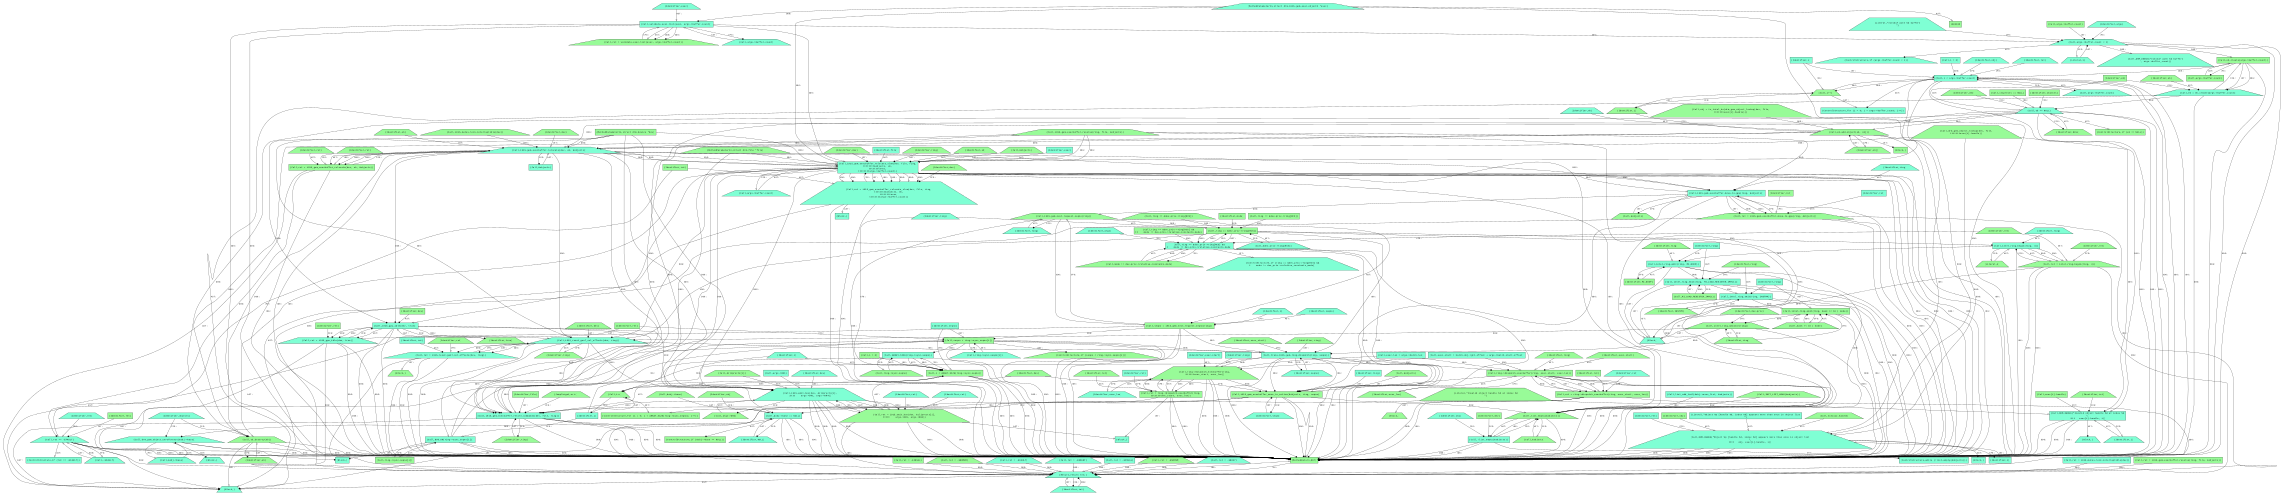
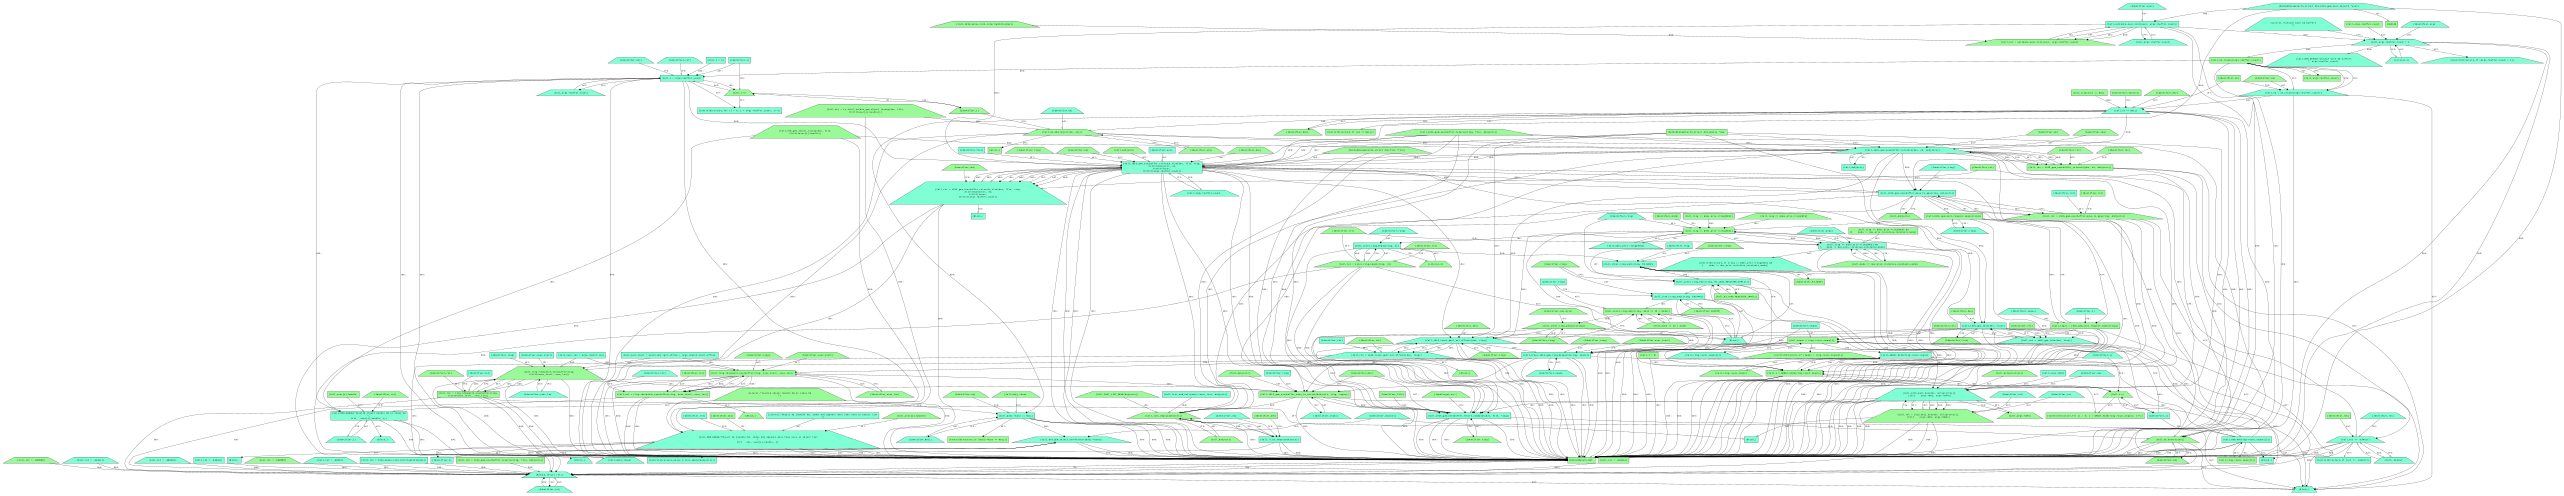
(507, 140) -> (1508, 33)
(1064, 216) -> (1954, 216)
